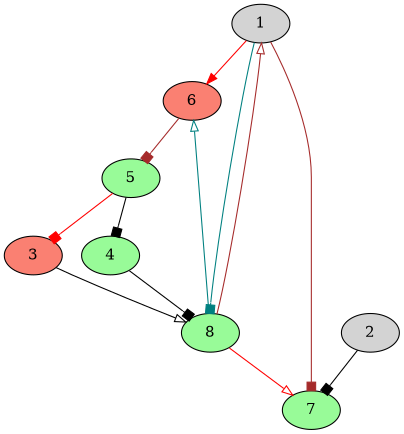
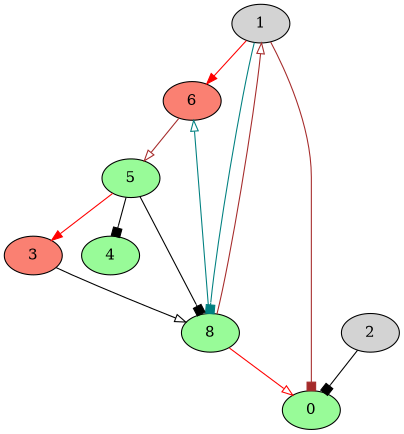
(165, 135) -> (165, 135)
(86, 214) -> (86, 214)
(156, 291) -> (168, 250)
(311, 410) -> (311, 410)
